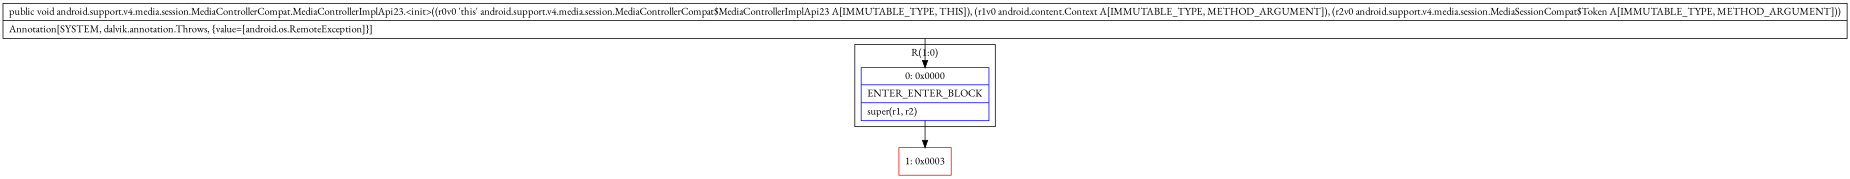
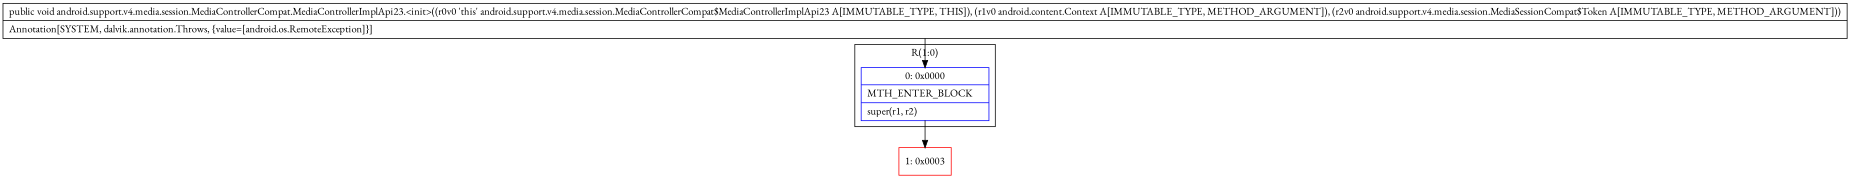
(925, 93) -> (920, 93)
